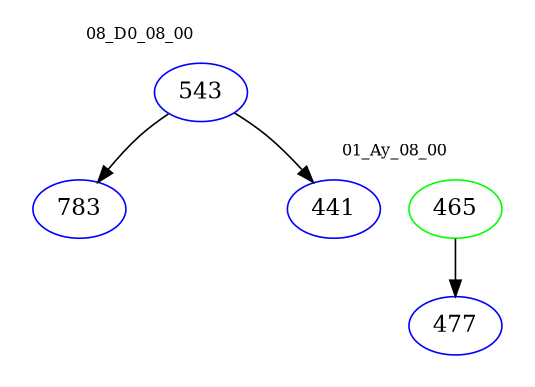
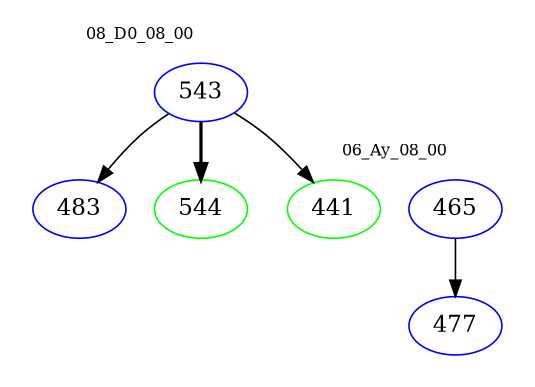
(395, 152) -> (395, 152)
(79, 209) -> (79, 209)
none -> (201, 209)
(334, 209) -> (334, 209)
(455, 209) -> (455, 209)
